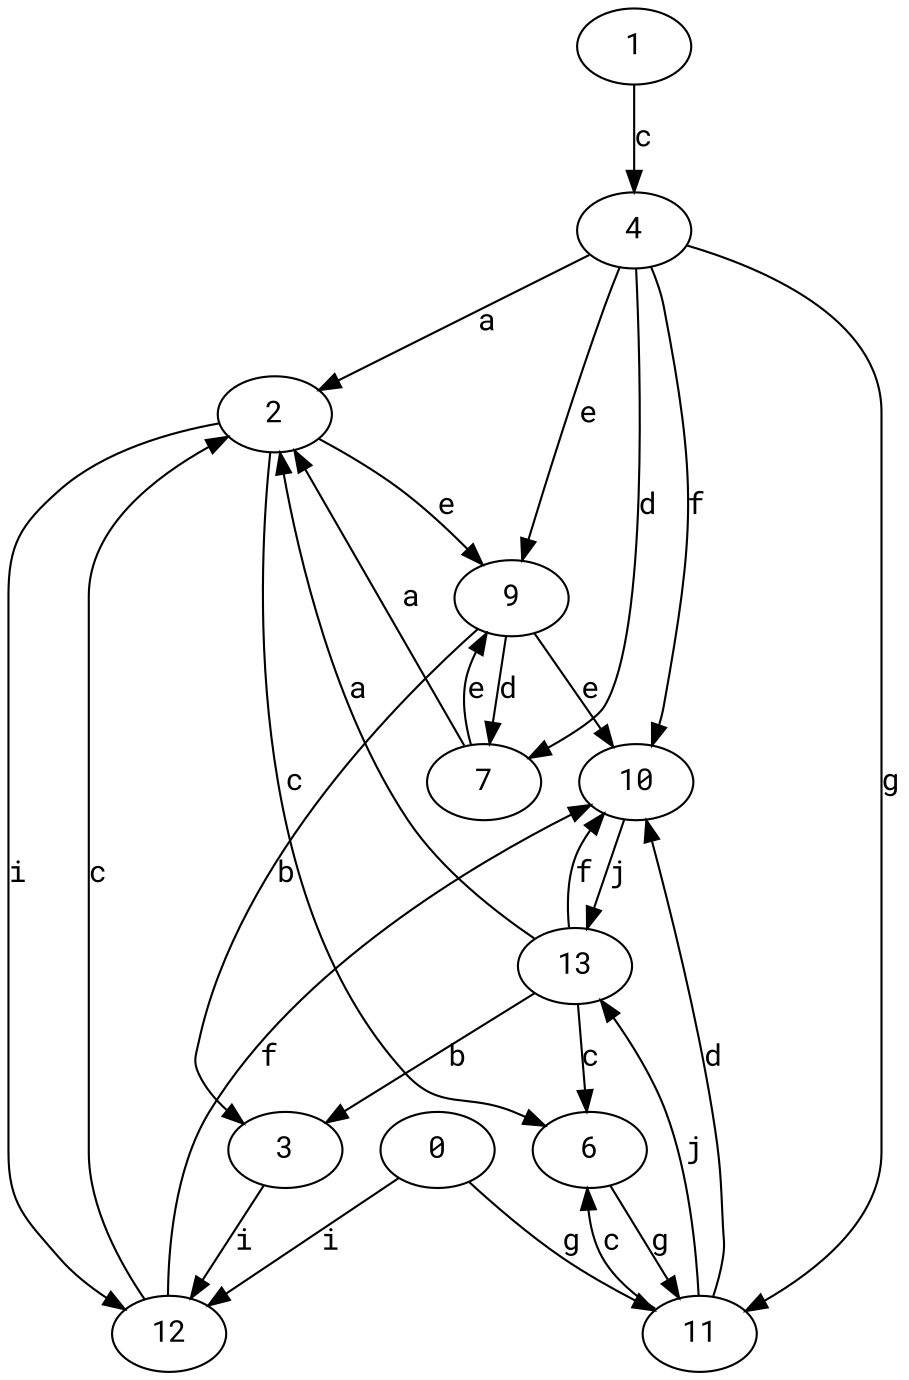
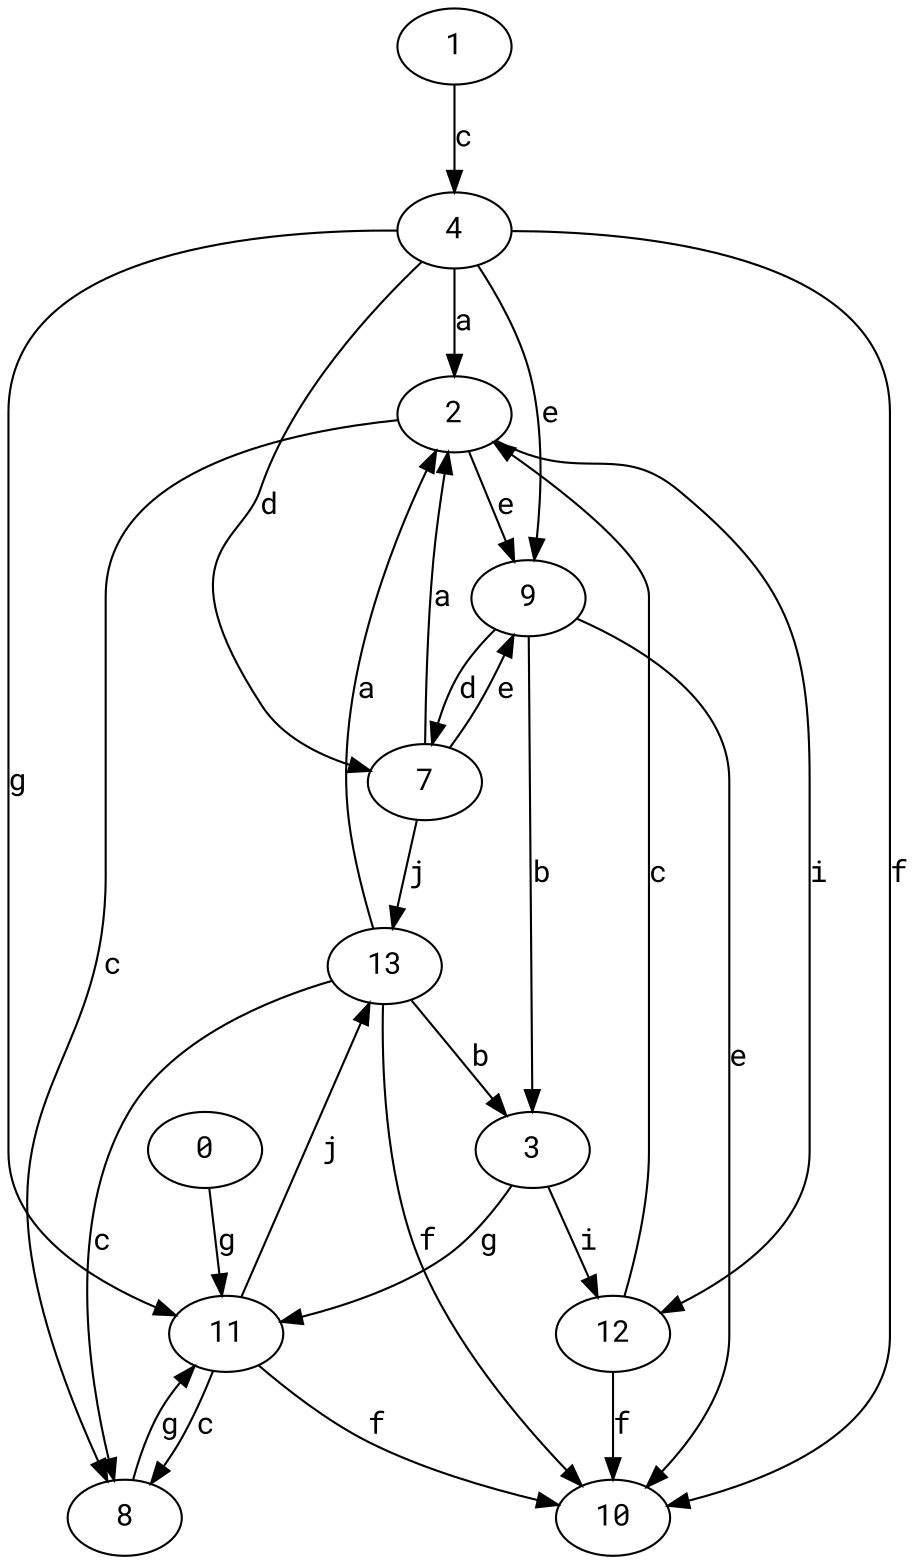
(609, 864) -> (407, 864)
(713, 1058) -> (377, 1426)
(590, 1150) -> (125, 1518)
(312, 1236) -> none
none -> (409, 1278)
